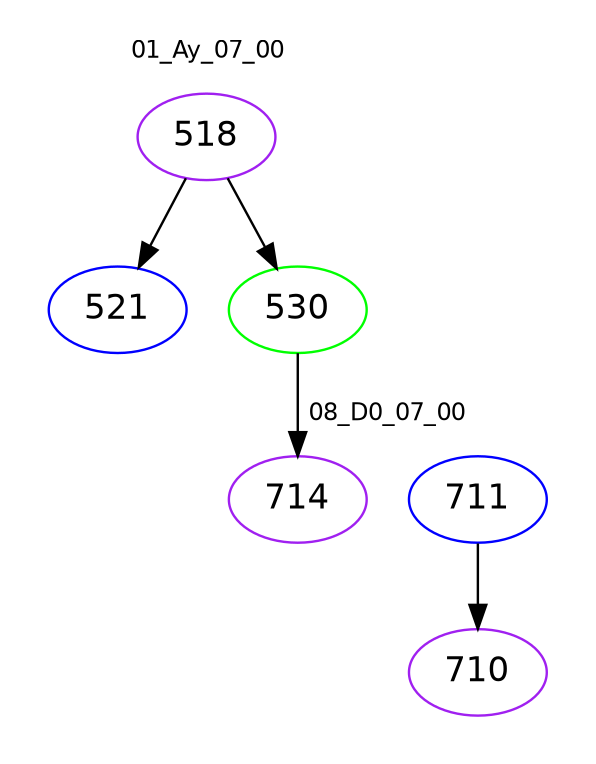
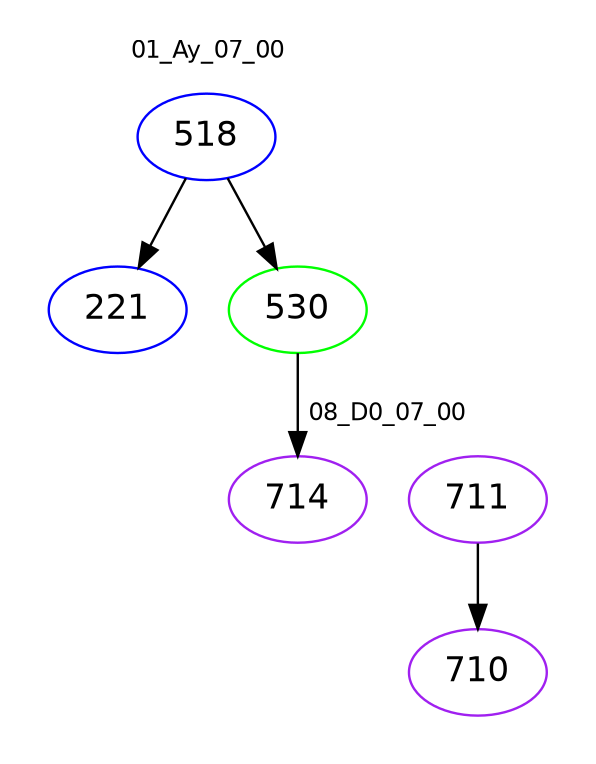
(207, 137) -> (207, 137)
(118, 310) -> (118, 310)
(478, 499) -> (478, 499)
